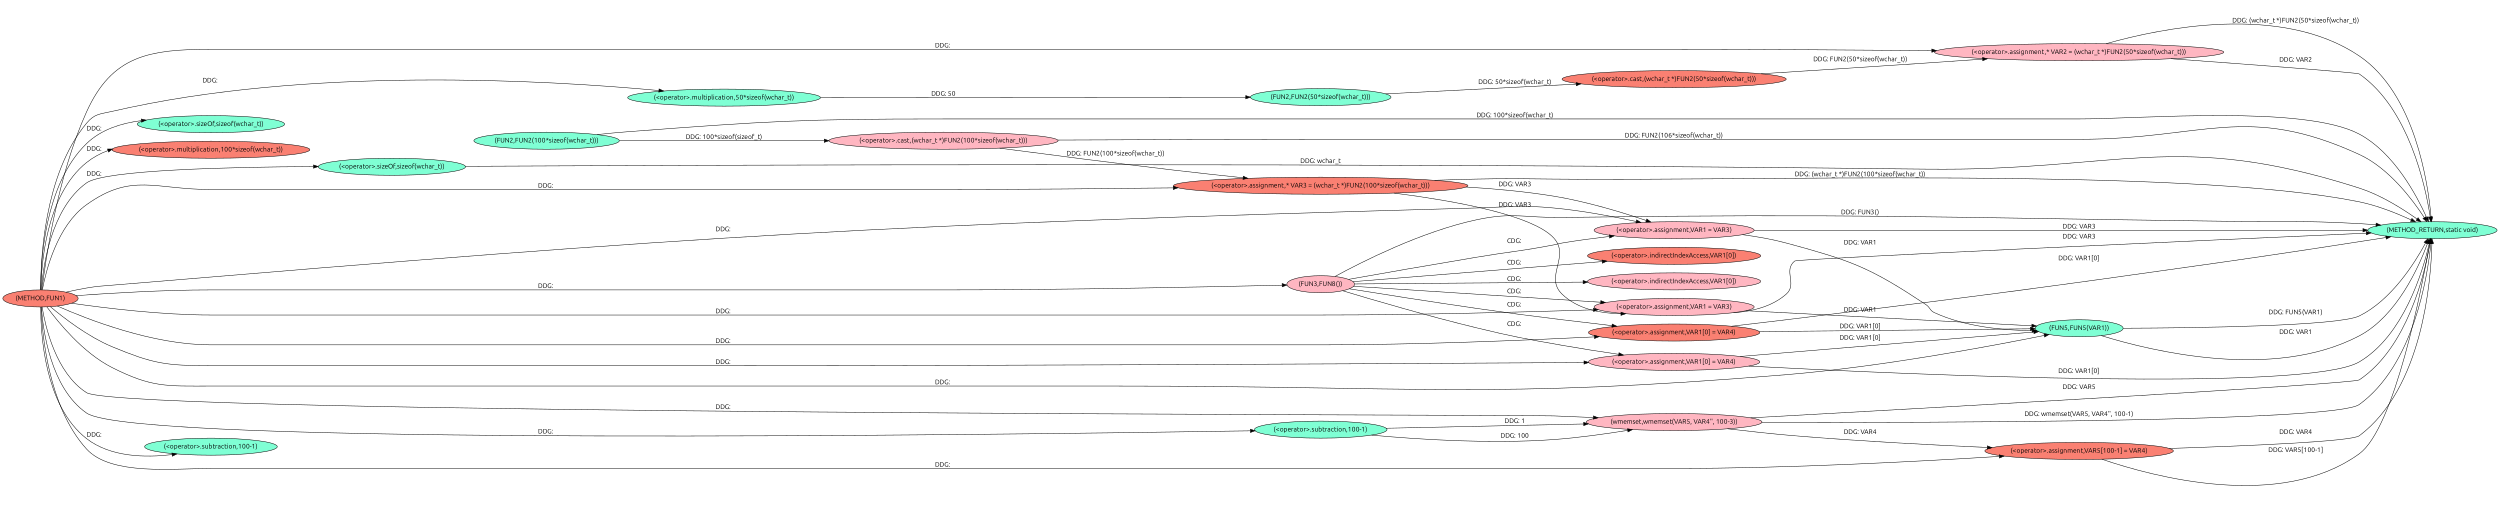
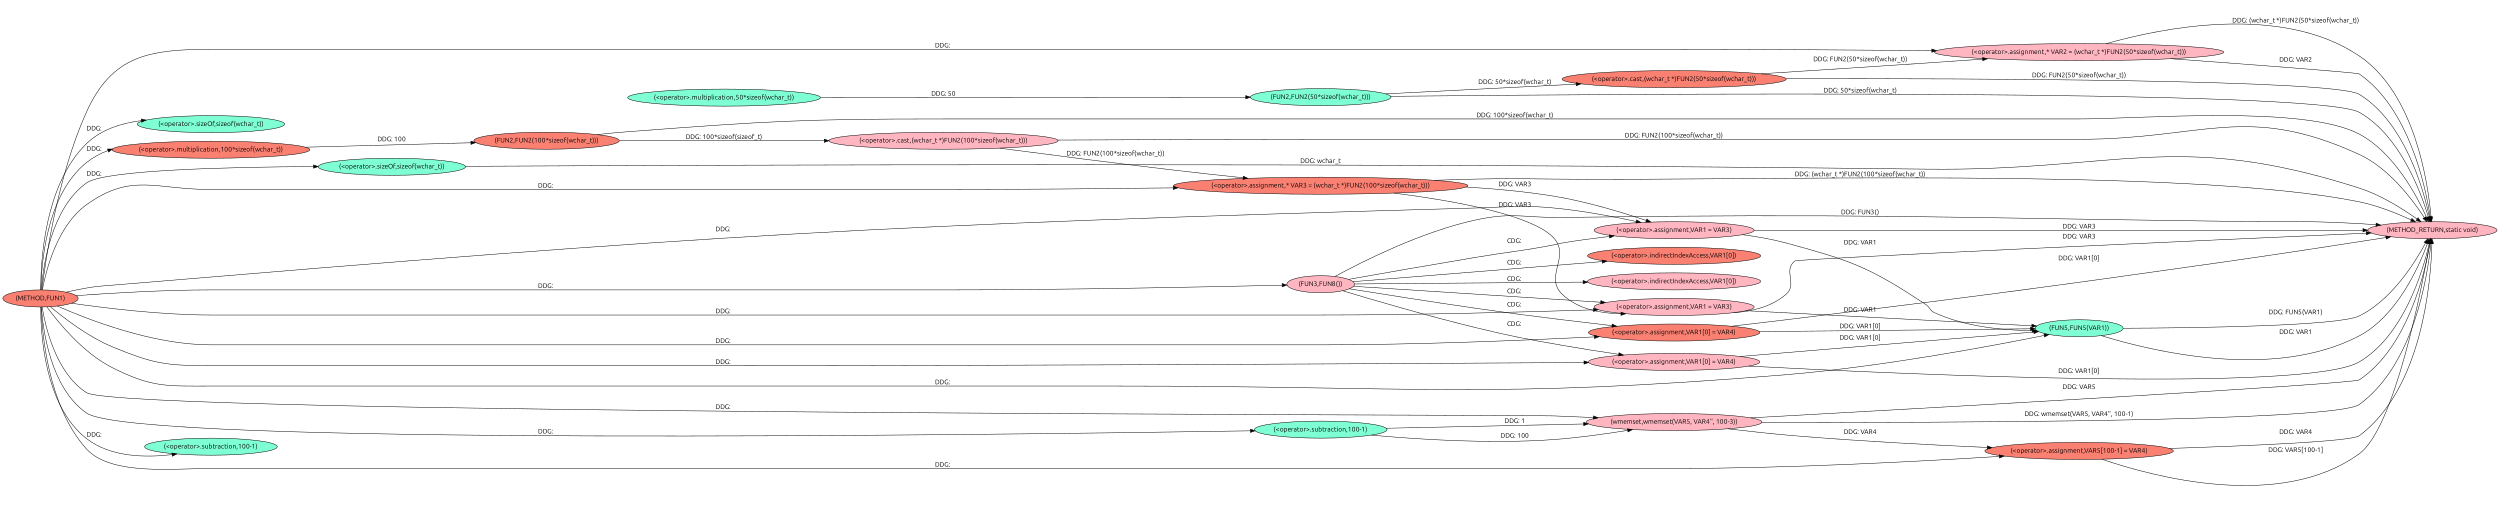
none -> (2146, 81)
(282, 86) -> none
none -> (1940, 94)
(1674, 136) -> (1674, 136)
(547, 141) -> (547, 141)
none -> (388, 145)
(2432, 230) -> (2432, 230)
